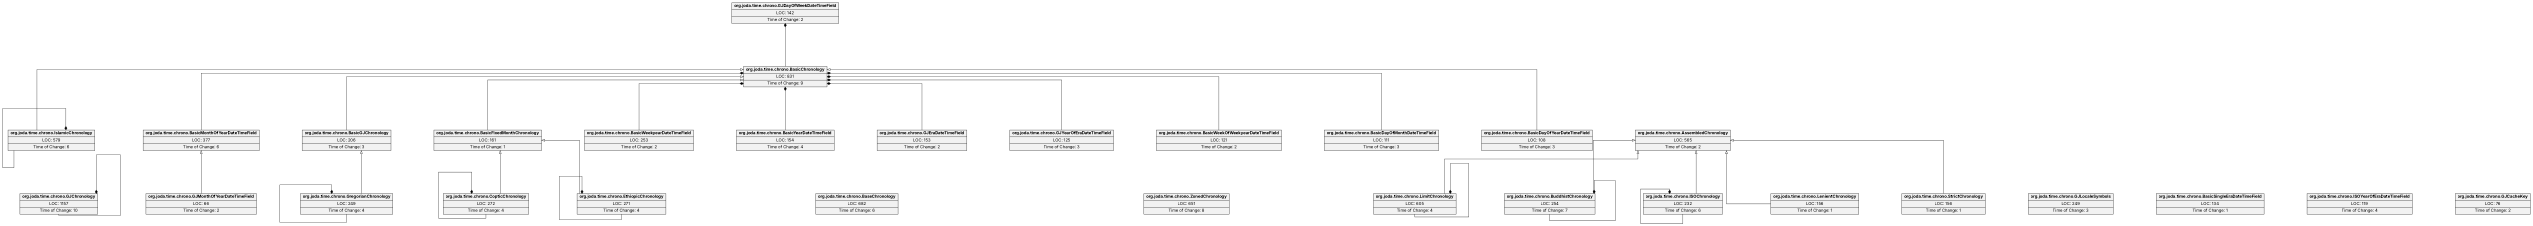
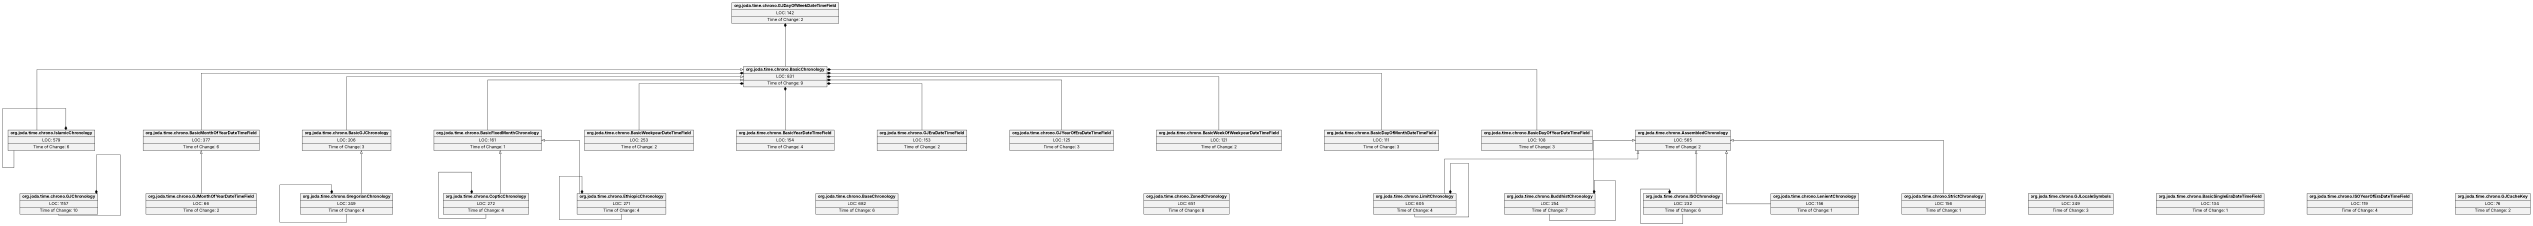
(1214, 70) -> (1214, 70)
